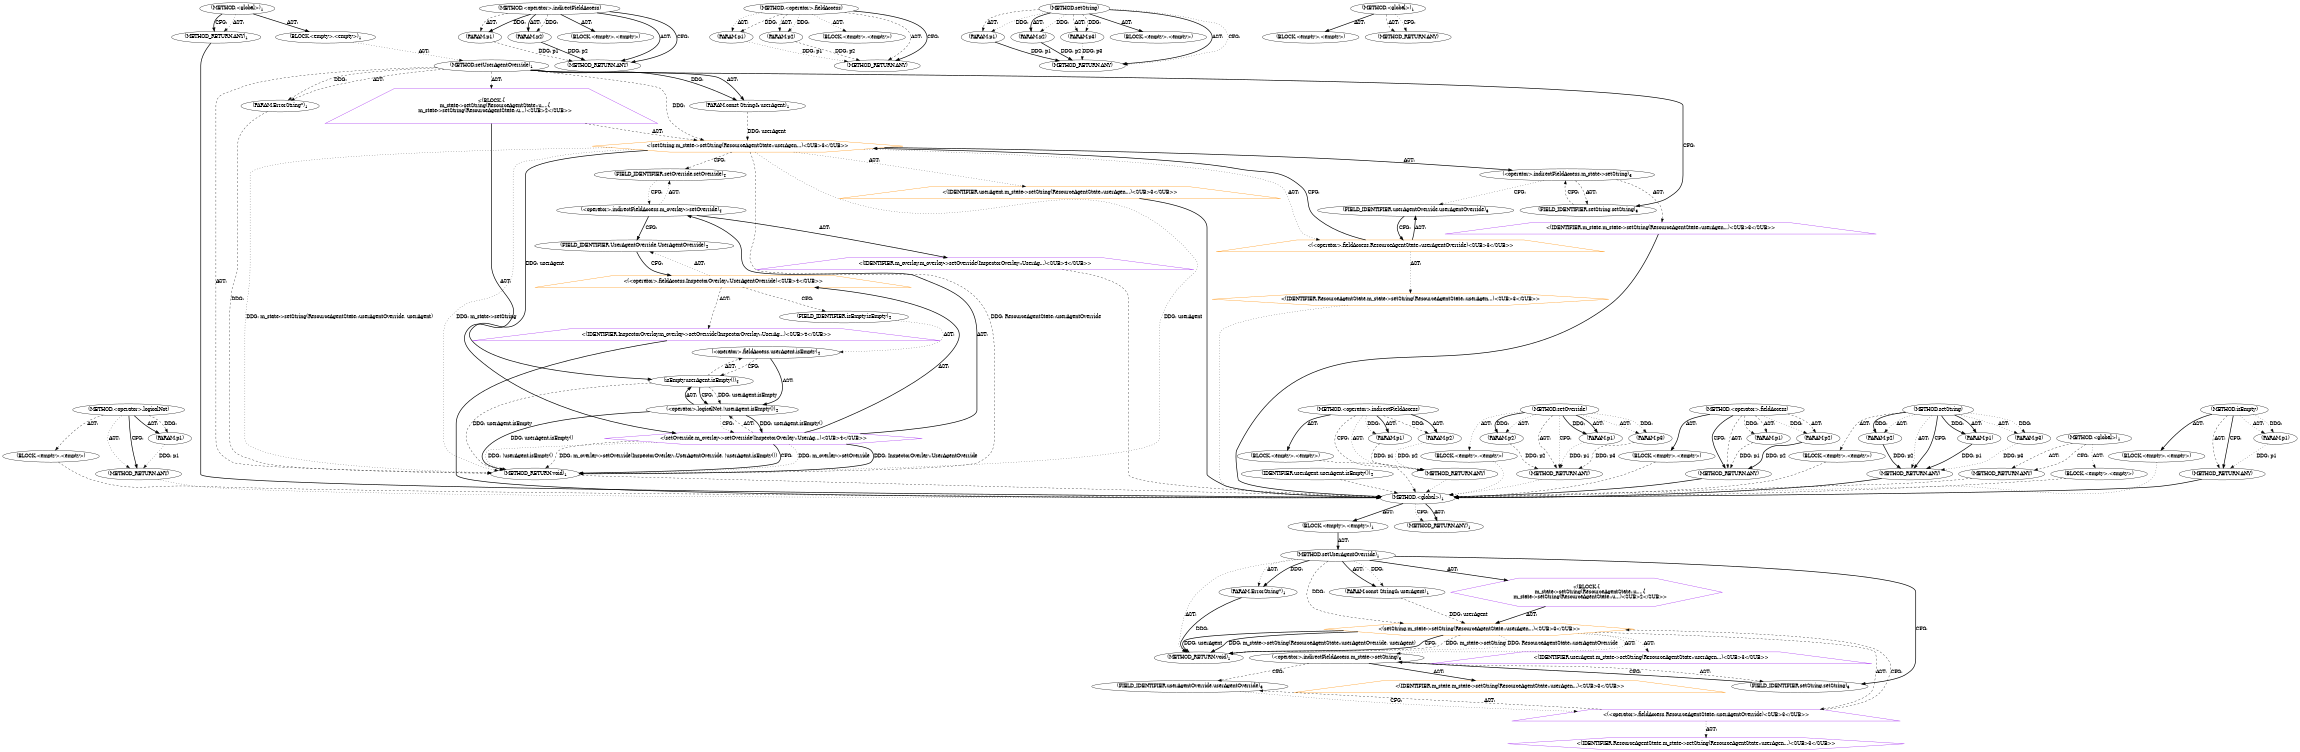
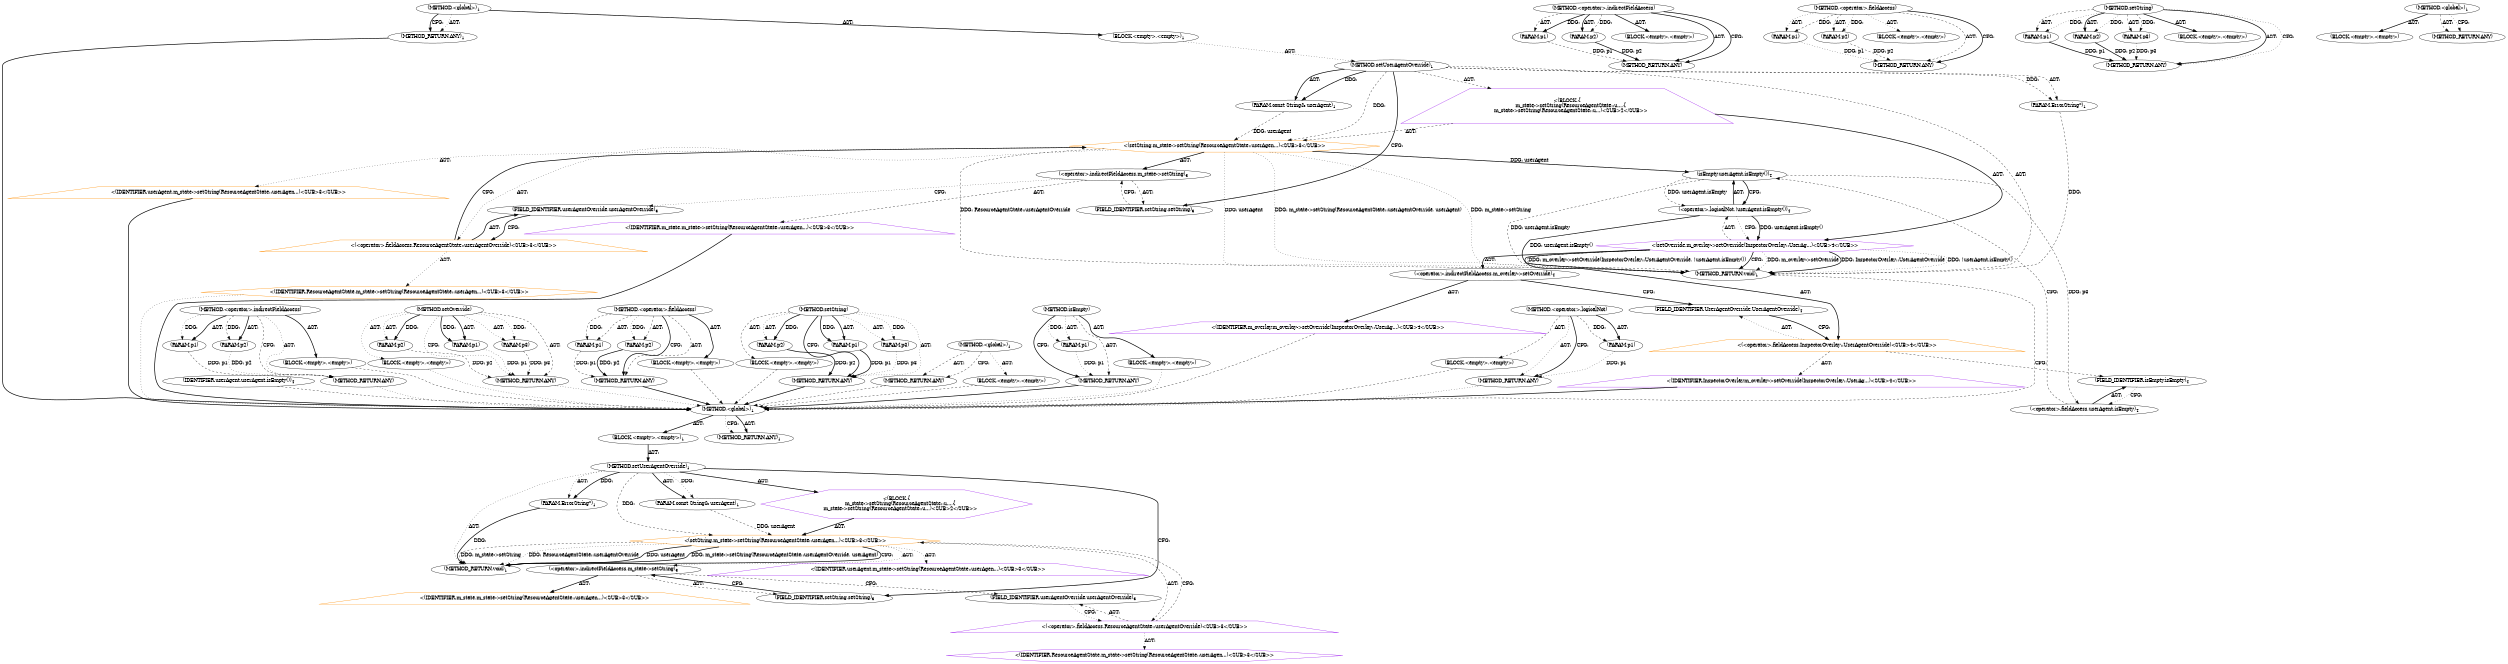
(670, 175) -> none
(950, 335) -> (2137, 395)
(731, 367) -> (2078, 292)
(782, 384) -> (2107, 395)
